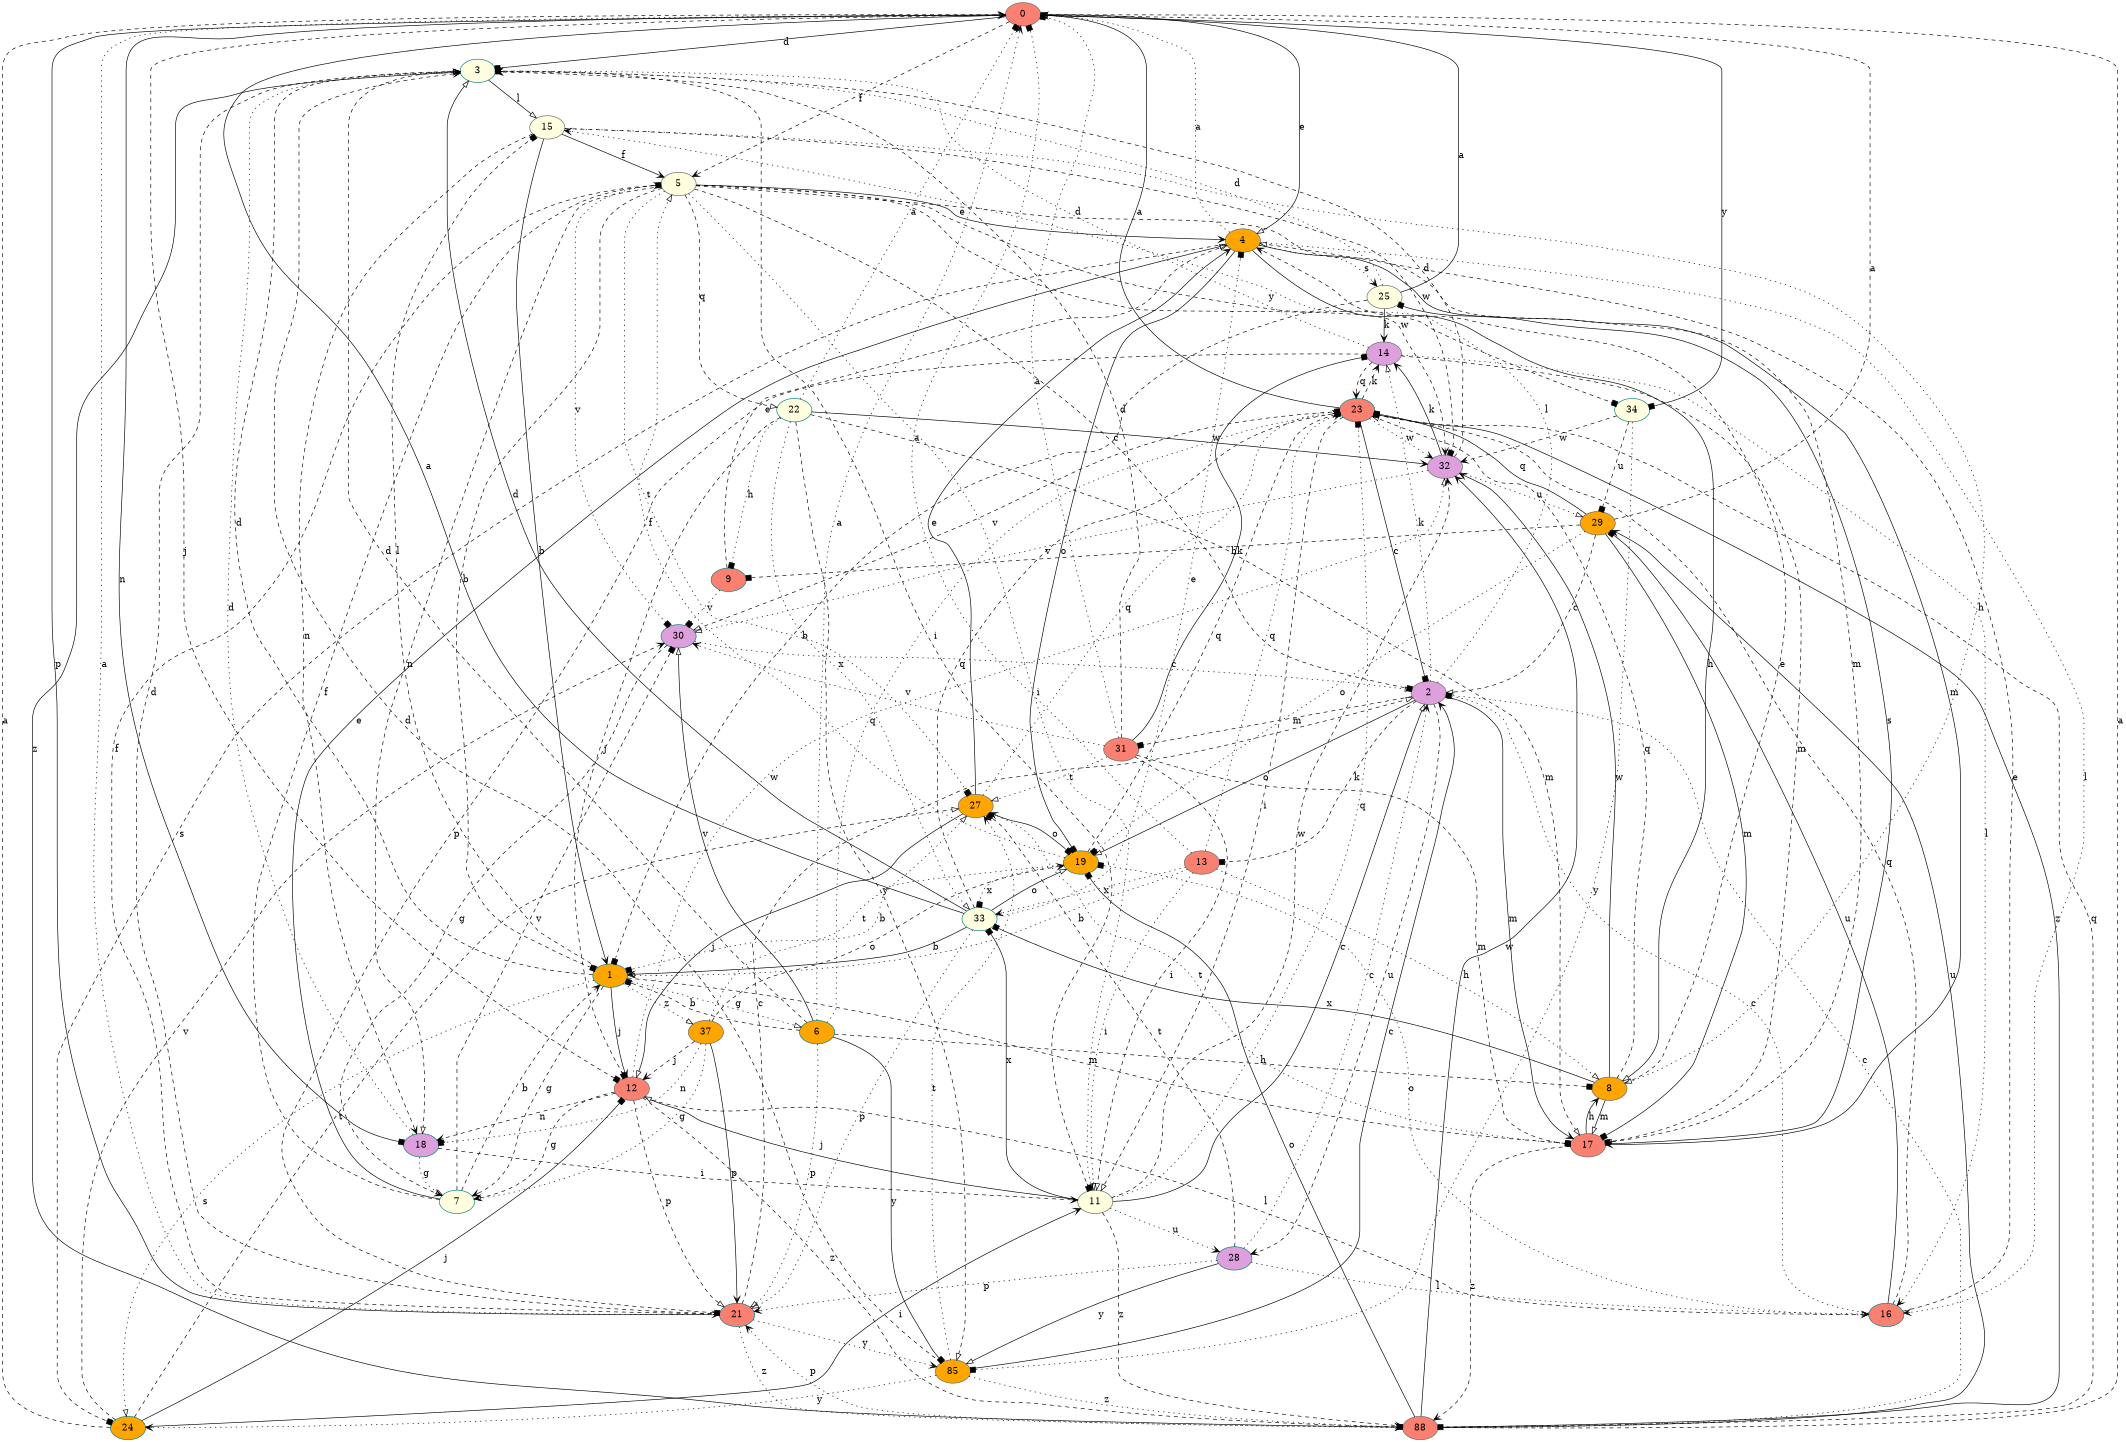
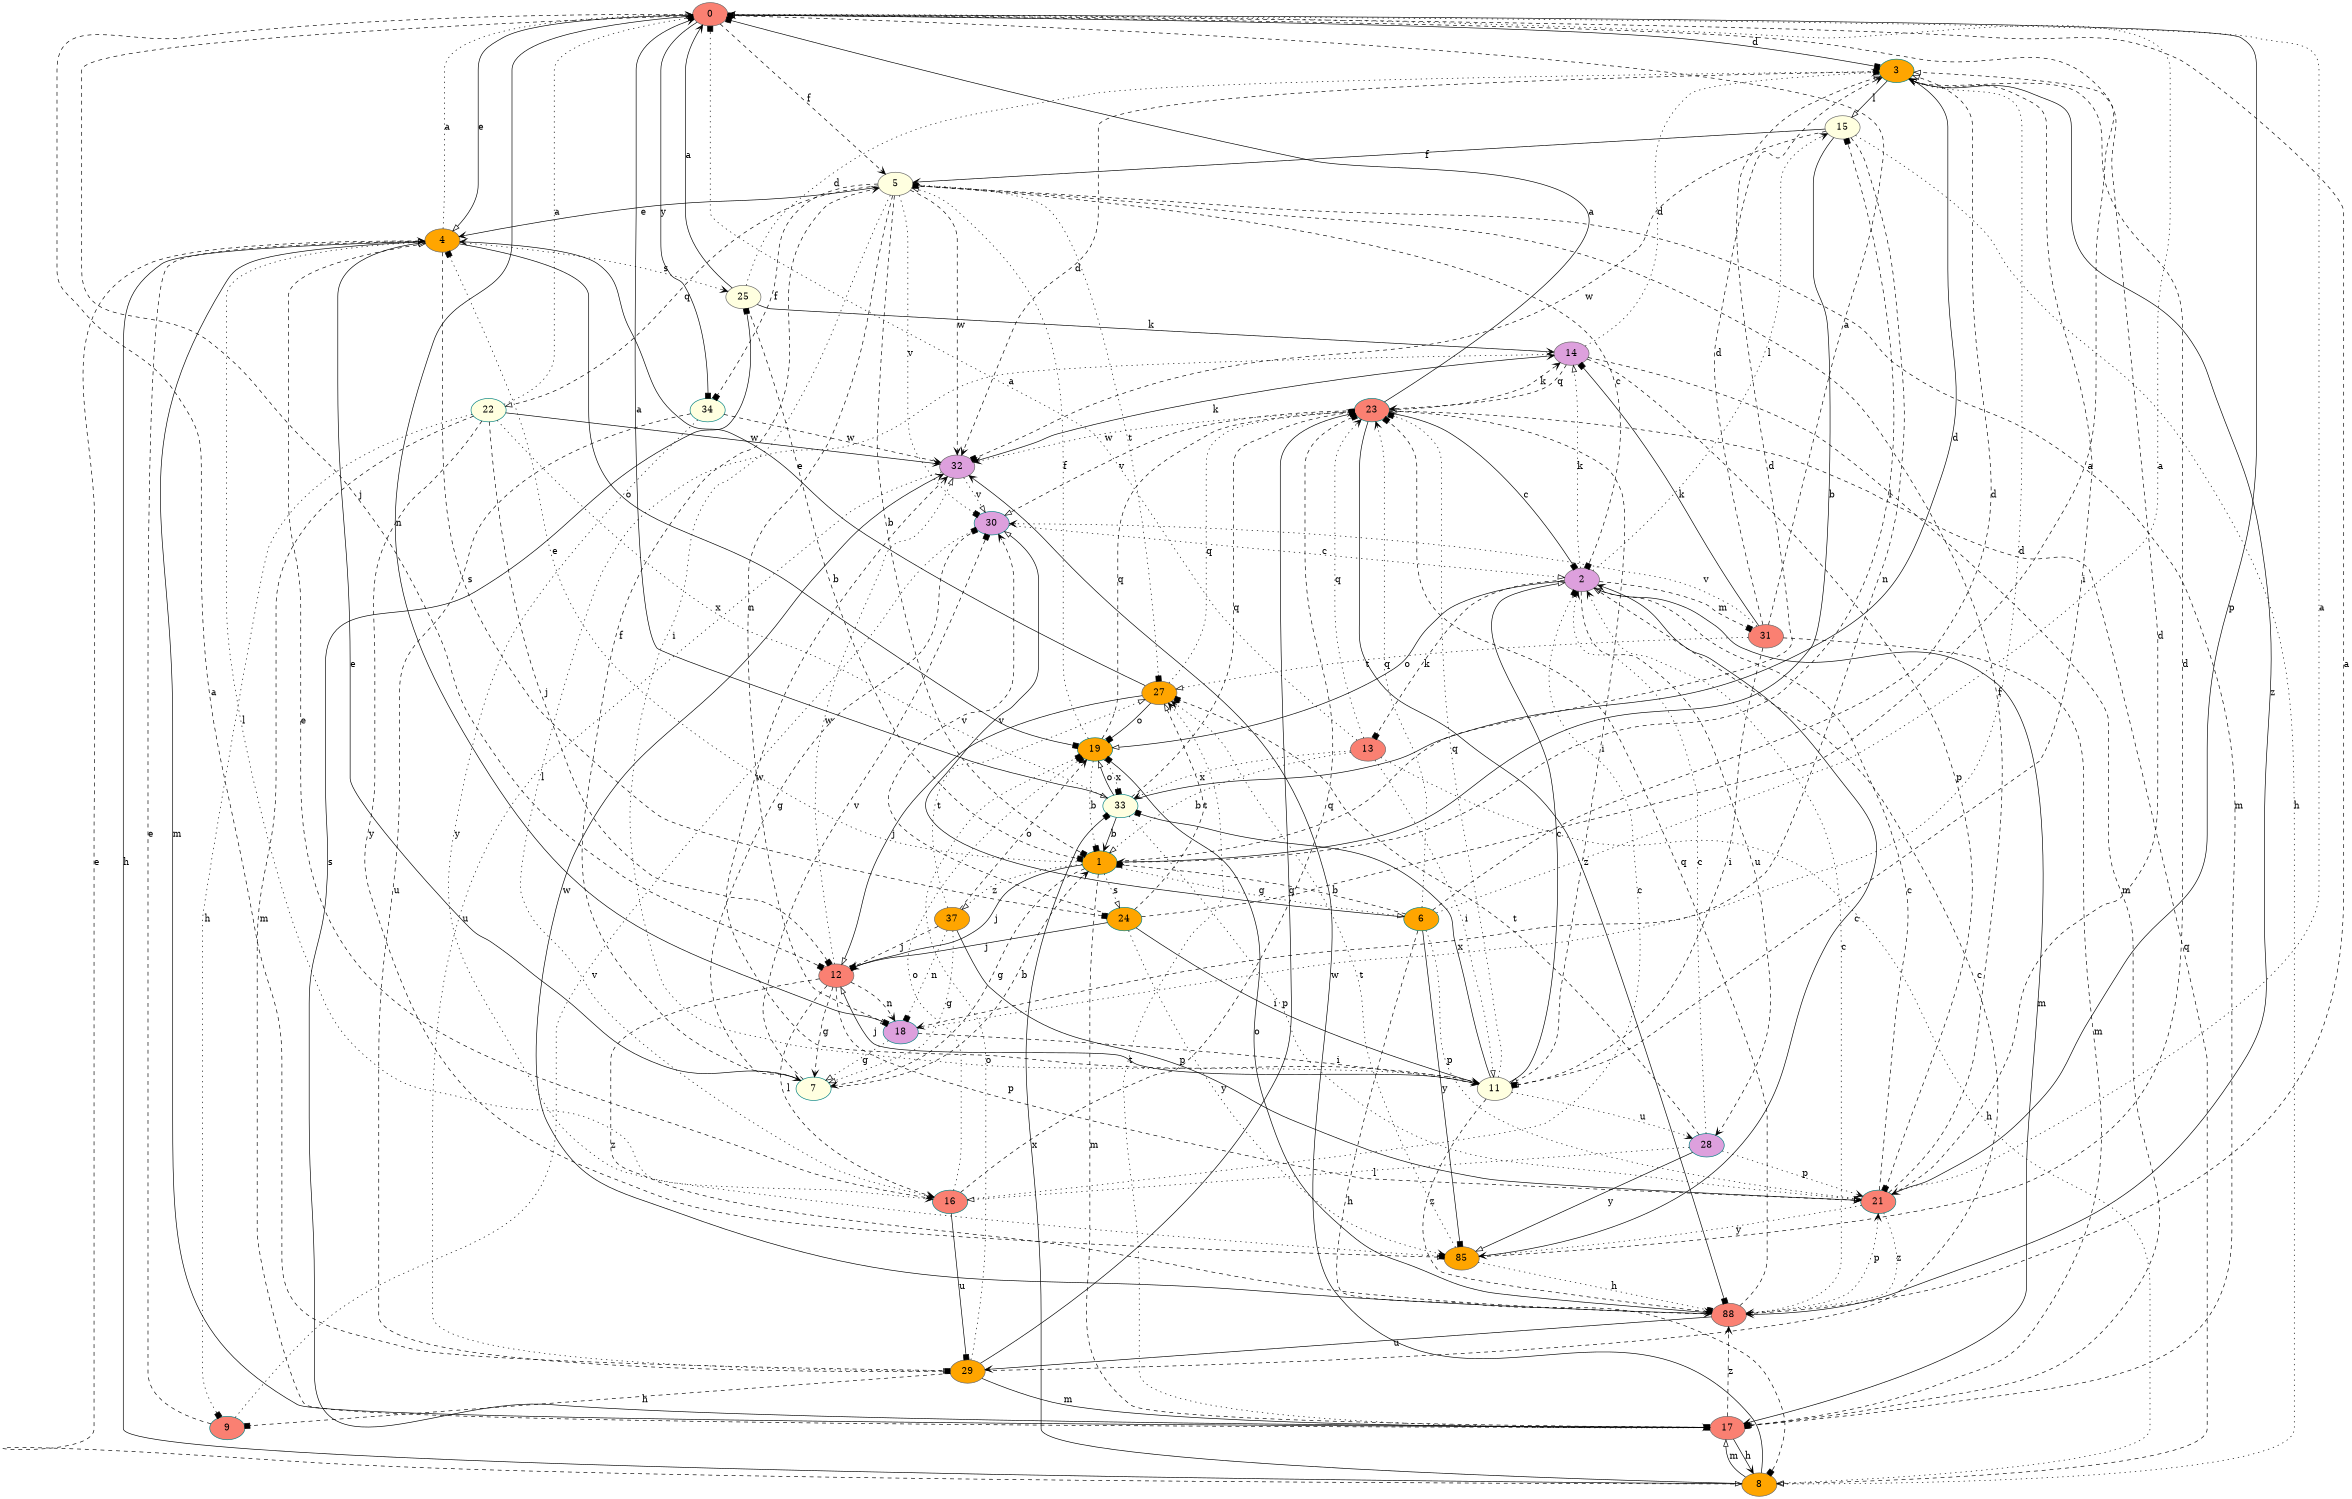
(478, 71) -> (1897, 71)
(1076, 131) -> (1304, 93)
(1272, 297) -> (776, 297)
(1033, 366) -> (1567, 62)
(1179, 629) -> (643, 692)
(1107, 1400) -> (1614, 1287)
(546, 1418) -> (1239, 1122)
